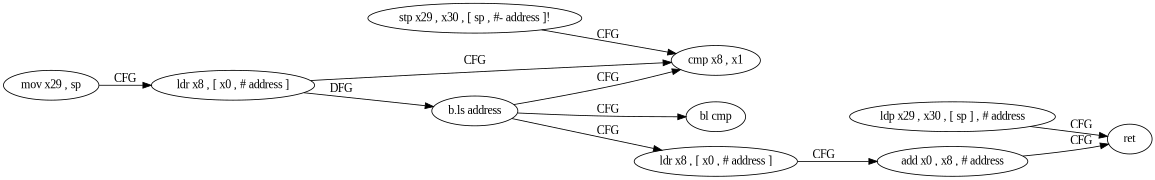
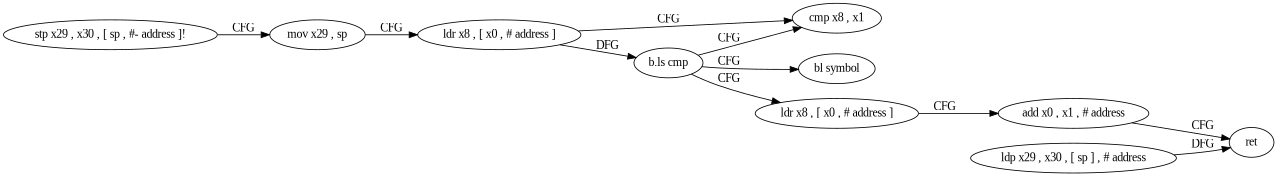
(605, 41) -> (239, 35)
(475, 111) -> (668, 63)
(716, 117) -> (837, 69)
(1081, 125) -> (1203, 144)
(953, 161) -> (1074, 113)
